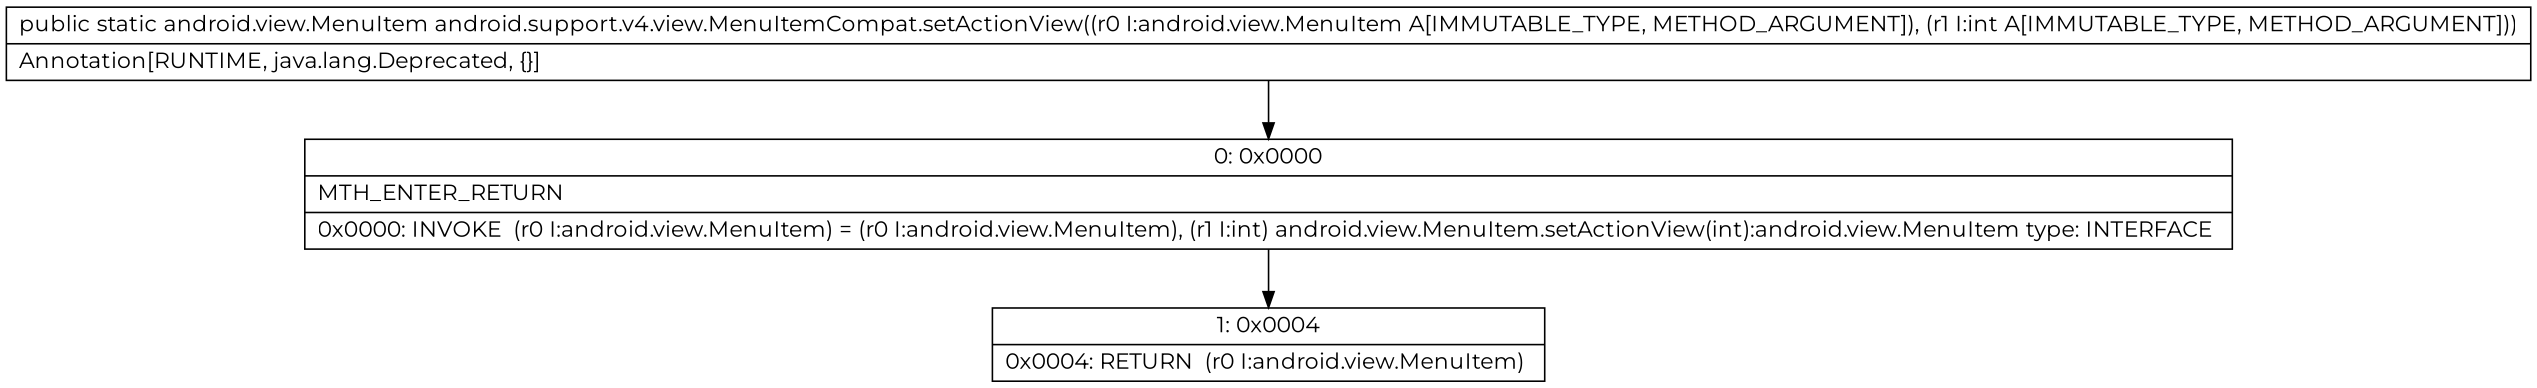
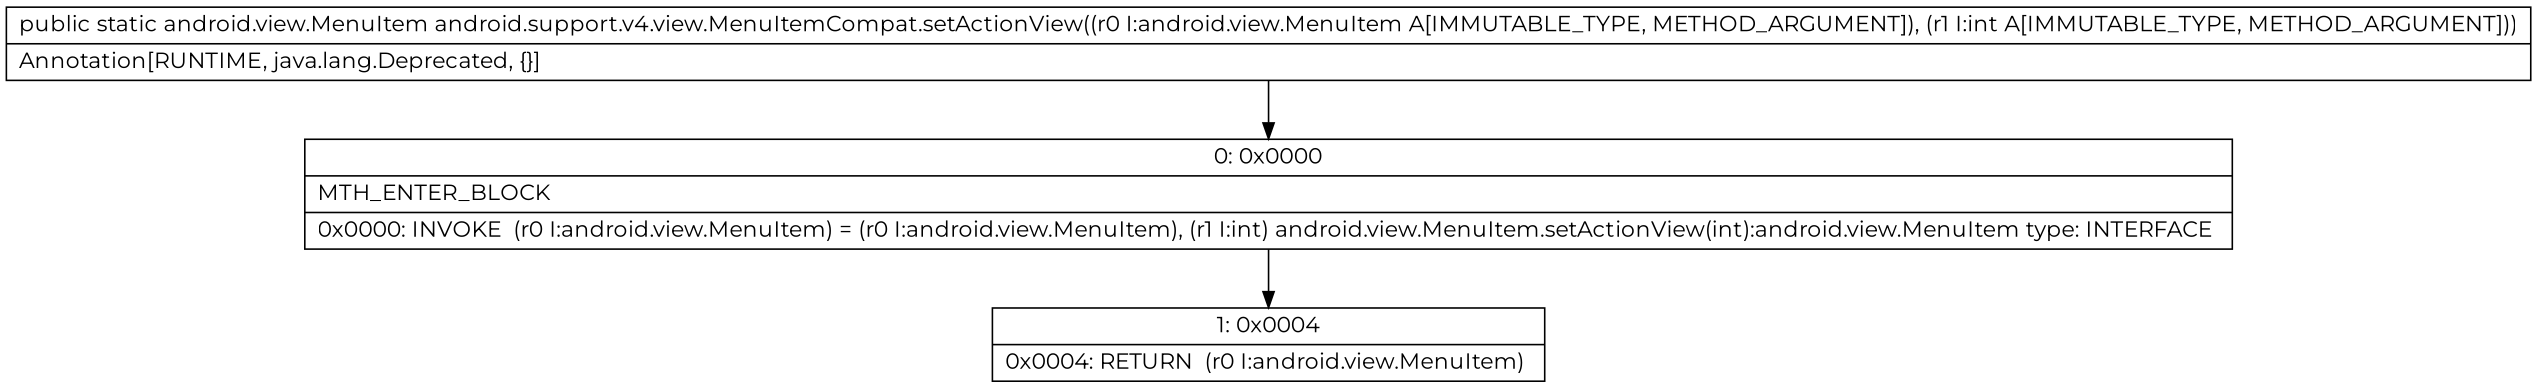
(441, 193) -> (435, 193)
